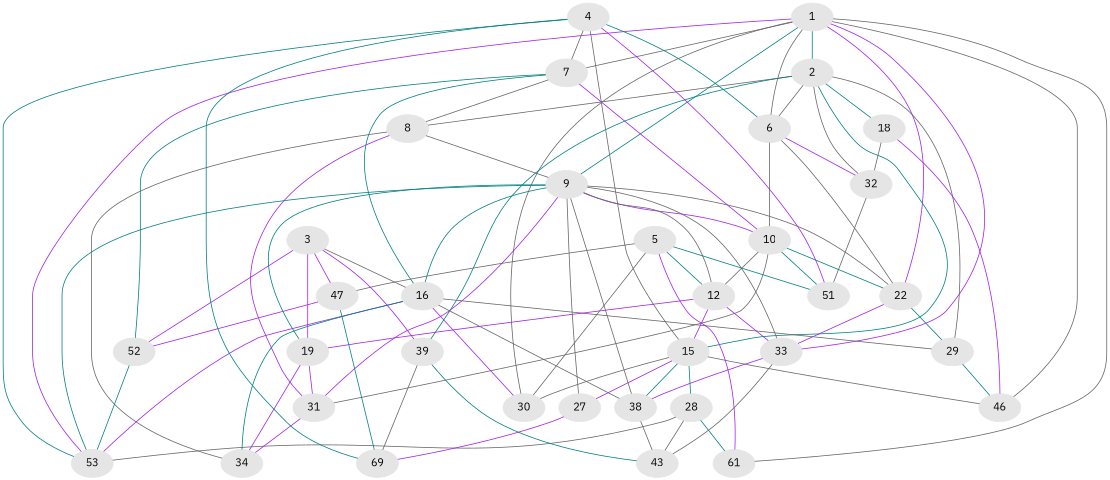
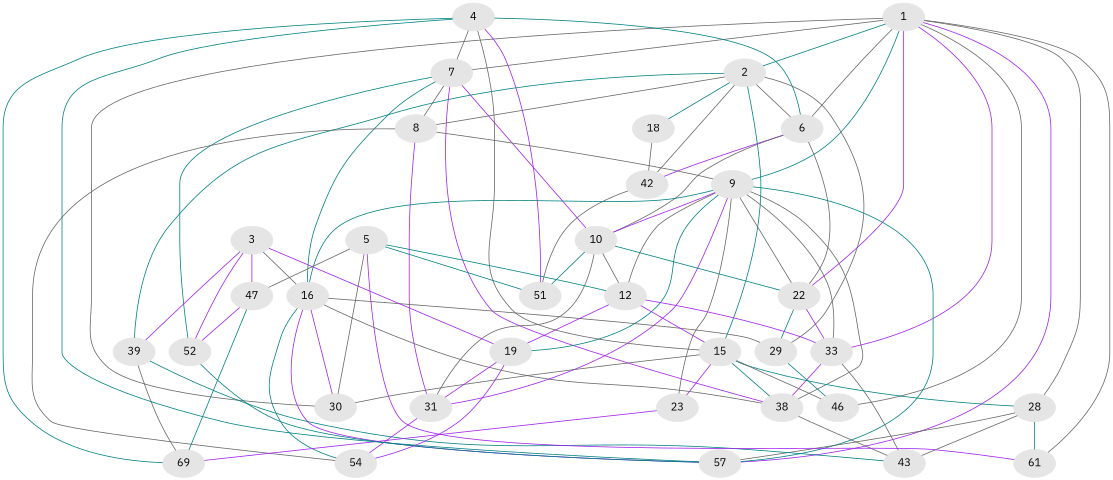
none -> (1080, 156)
(871, 184) -> (647, 184)
(982, 260) -> none
none -> (503, 318)
(580, 408) -> (677, 408)
(92, 463) -> (720, 463)
(242, 463) -> (356, 463)
